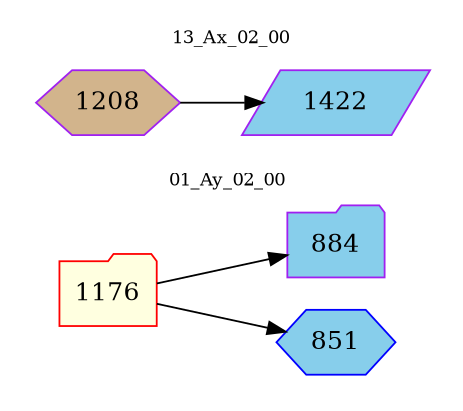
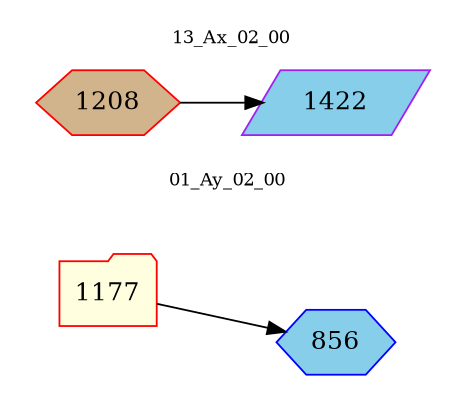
(108, 103) -> (108, 103)
(336, 245) -> none
(108, 294) -> (108, 294)
(336, 342) -> (336, 342)
